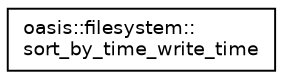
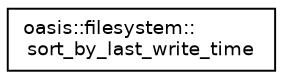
(141, 40) -> (141, 40)
